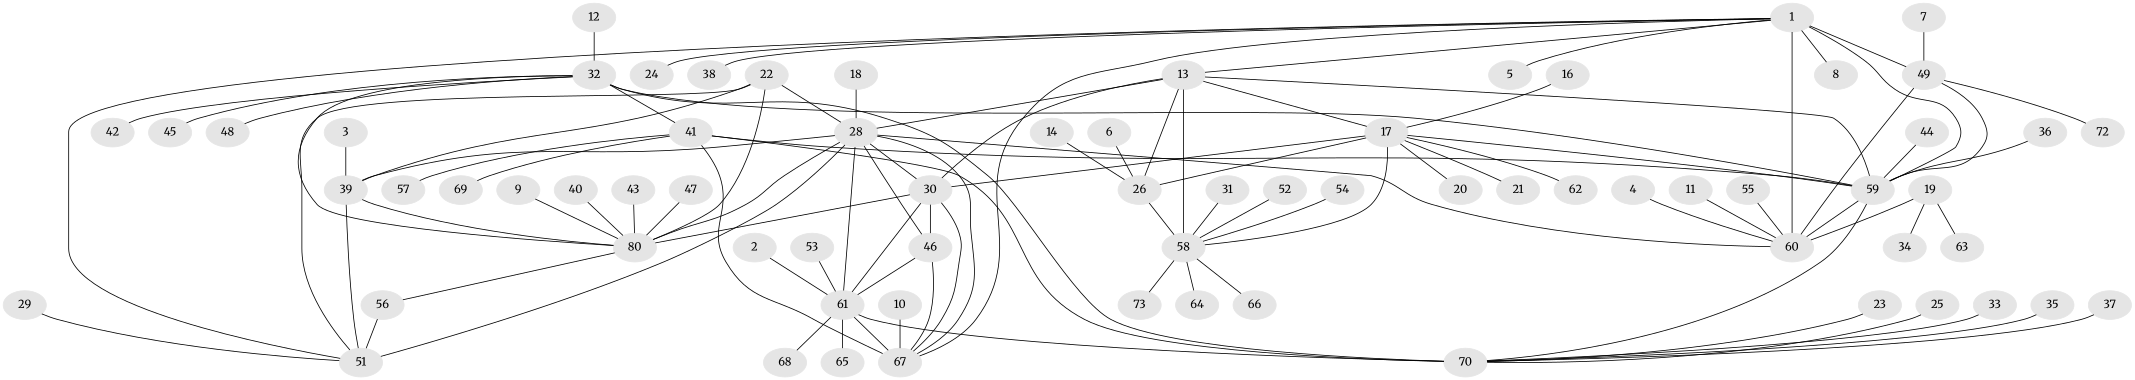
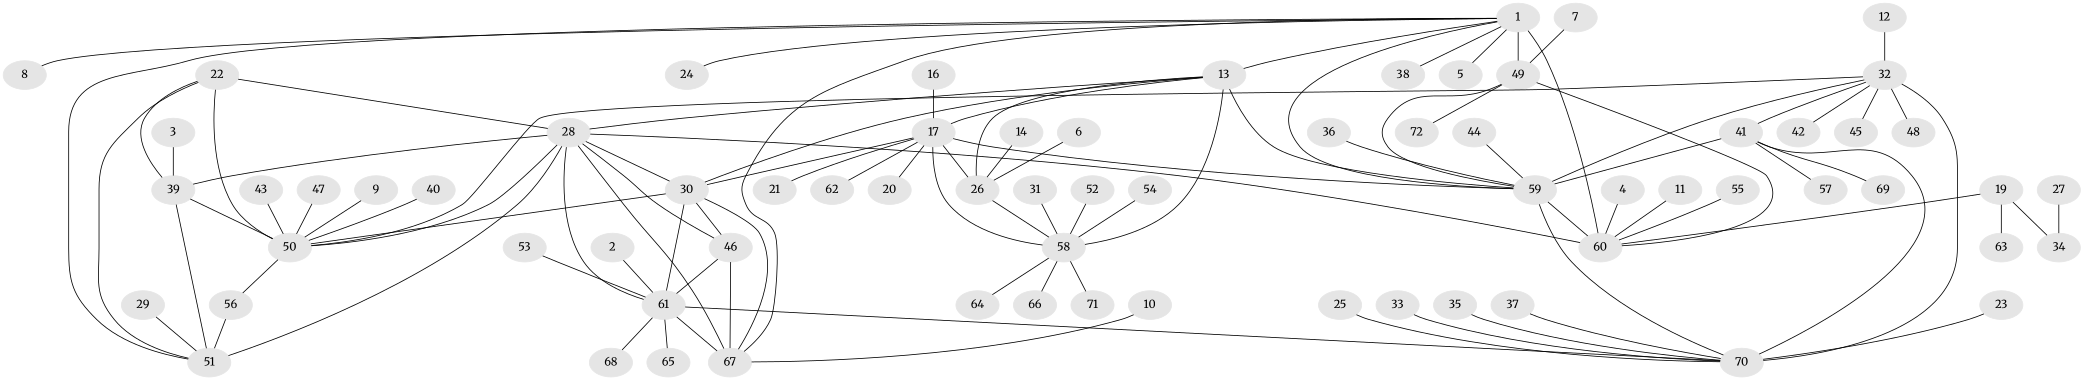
(856, 75) -> none
none -> (2059, 190)
(635, 248) -> (290, 248)
(745, 285) -> none
(1140, 305) -> (1092, 305)
